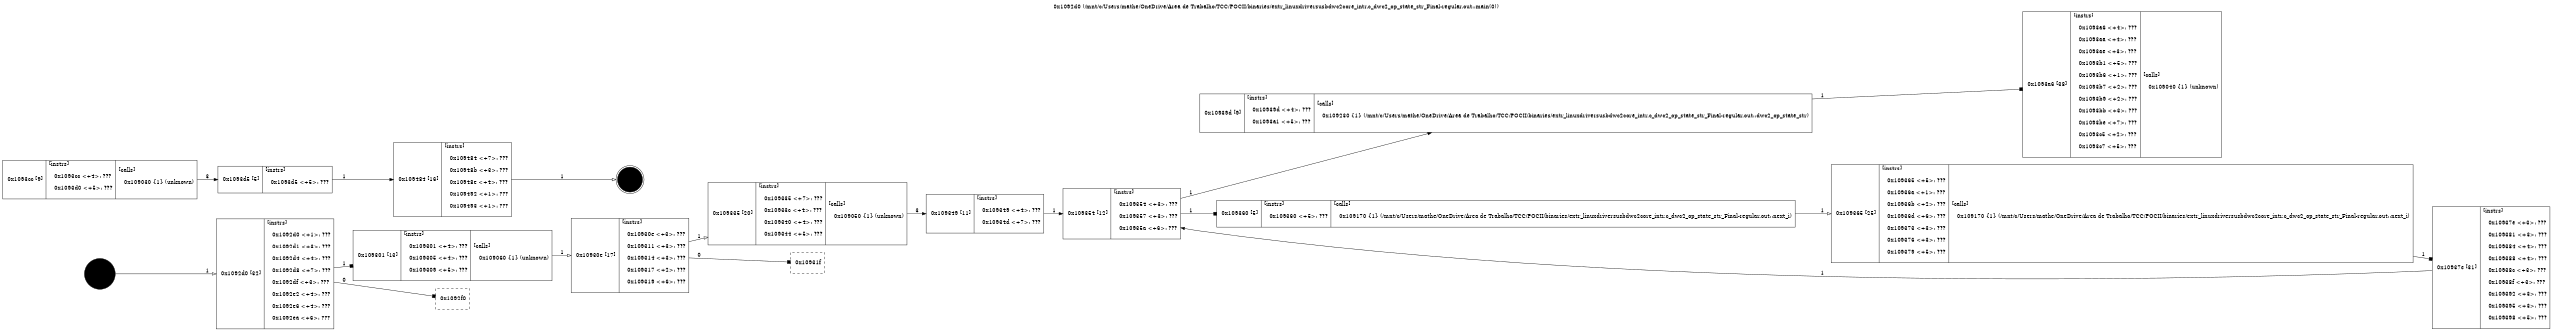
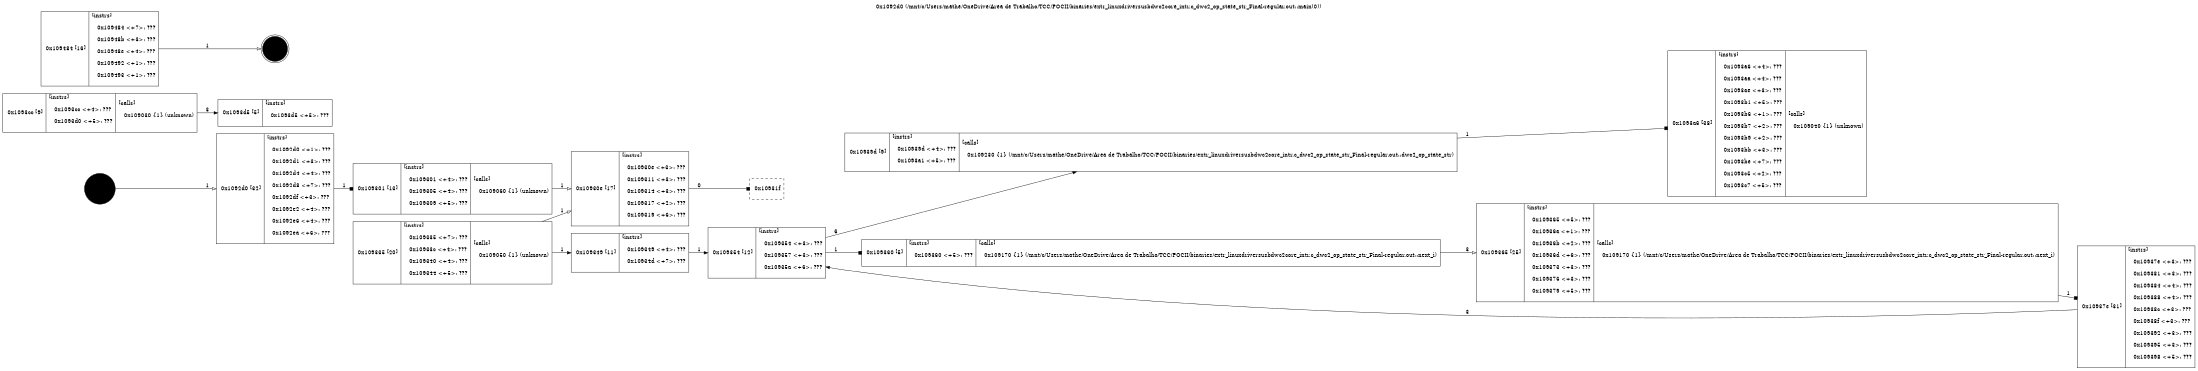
(361, 180) -> none
(1190, 193) -> (835, 232)
(917, 211) -> (562, 250)
(1822, 211) -> (1467, 250)
(696, 240) -> (555, 217)
(1822, 273) -> (1467, 312)
(453, 299) -> none
